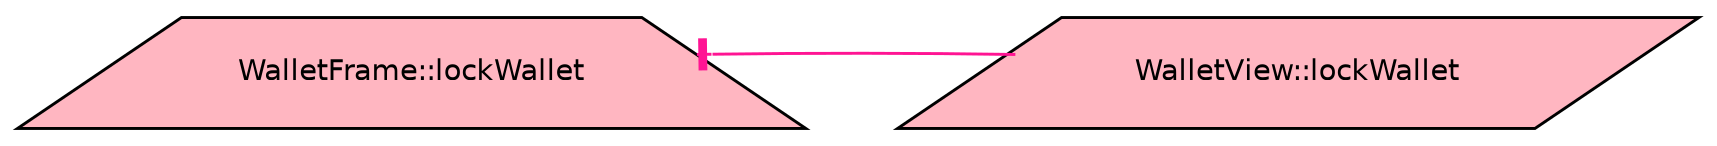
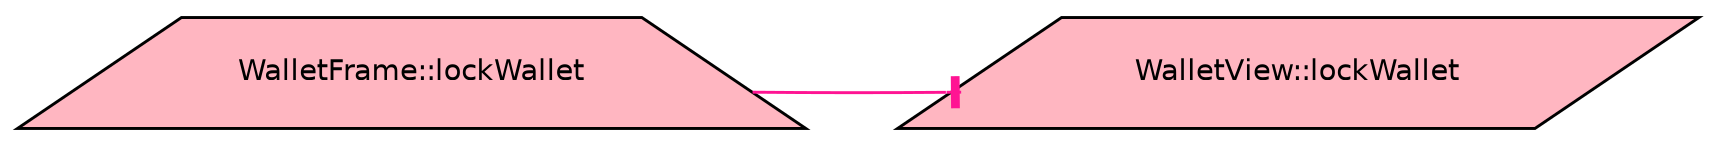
(864, 53) -> (849, 93)
